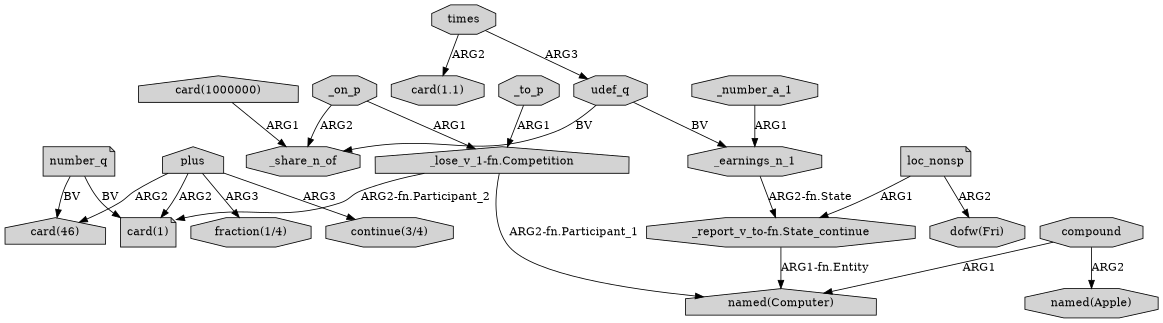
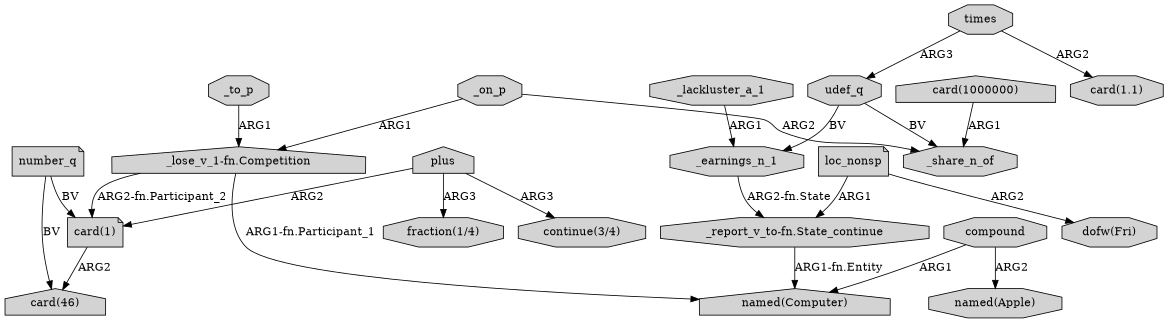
(755, 90) -> (721, 90)
(128, 196) -> (77, 265)
(574, 232) -> (311, 232)
